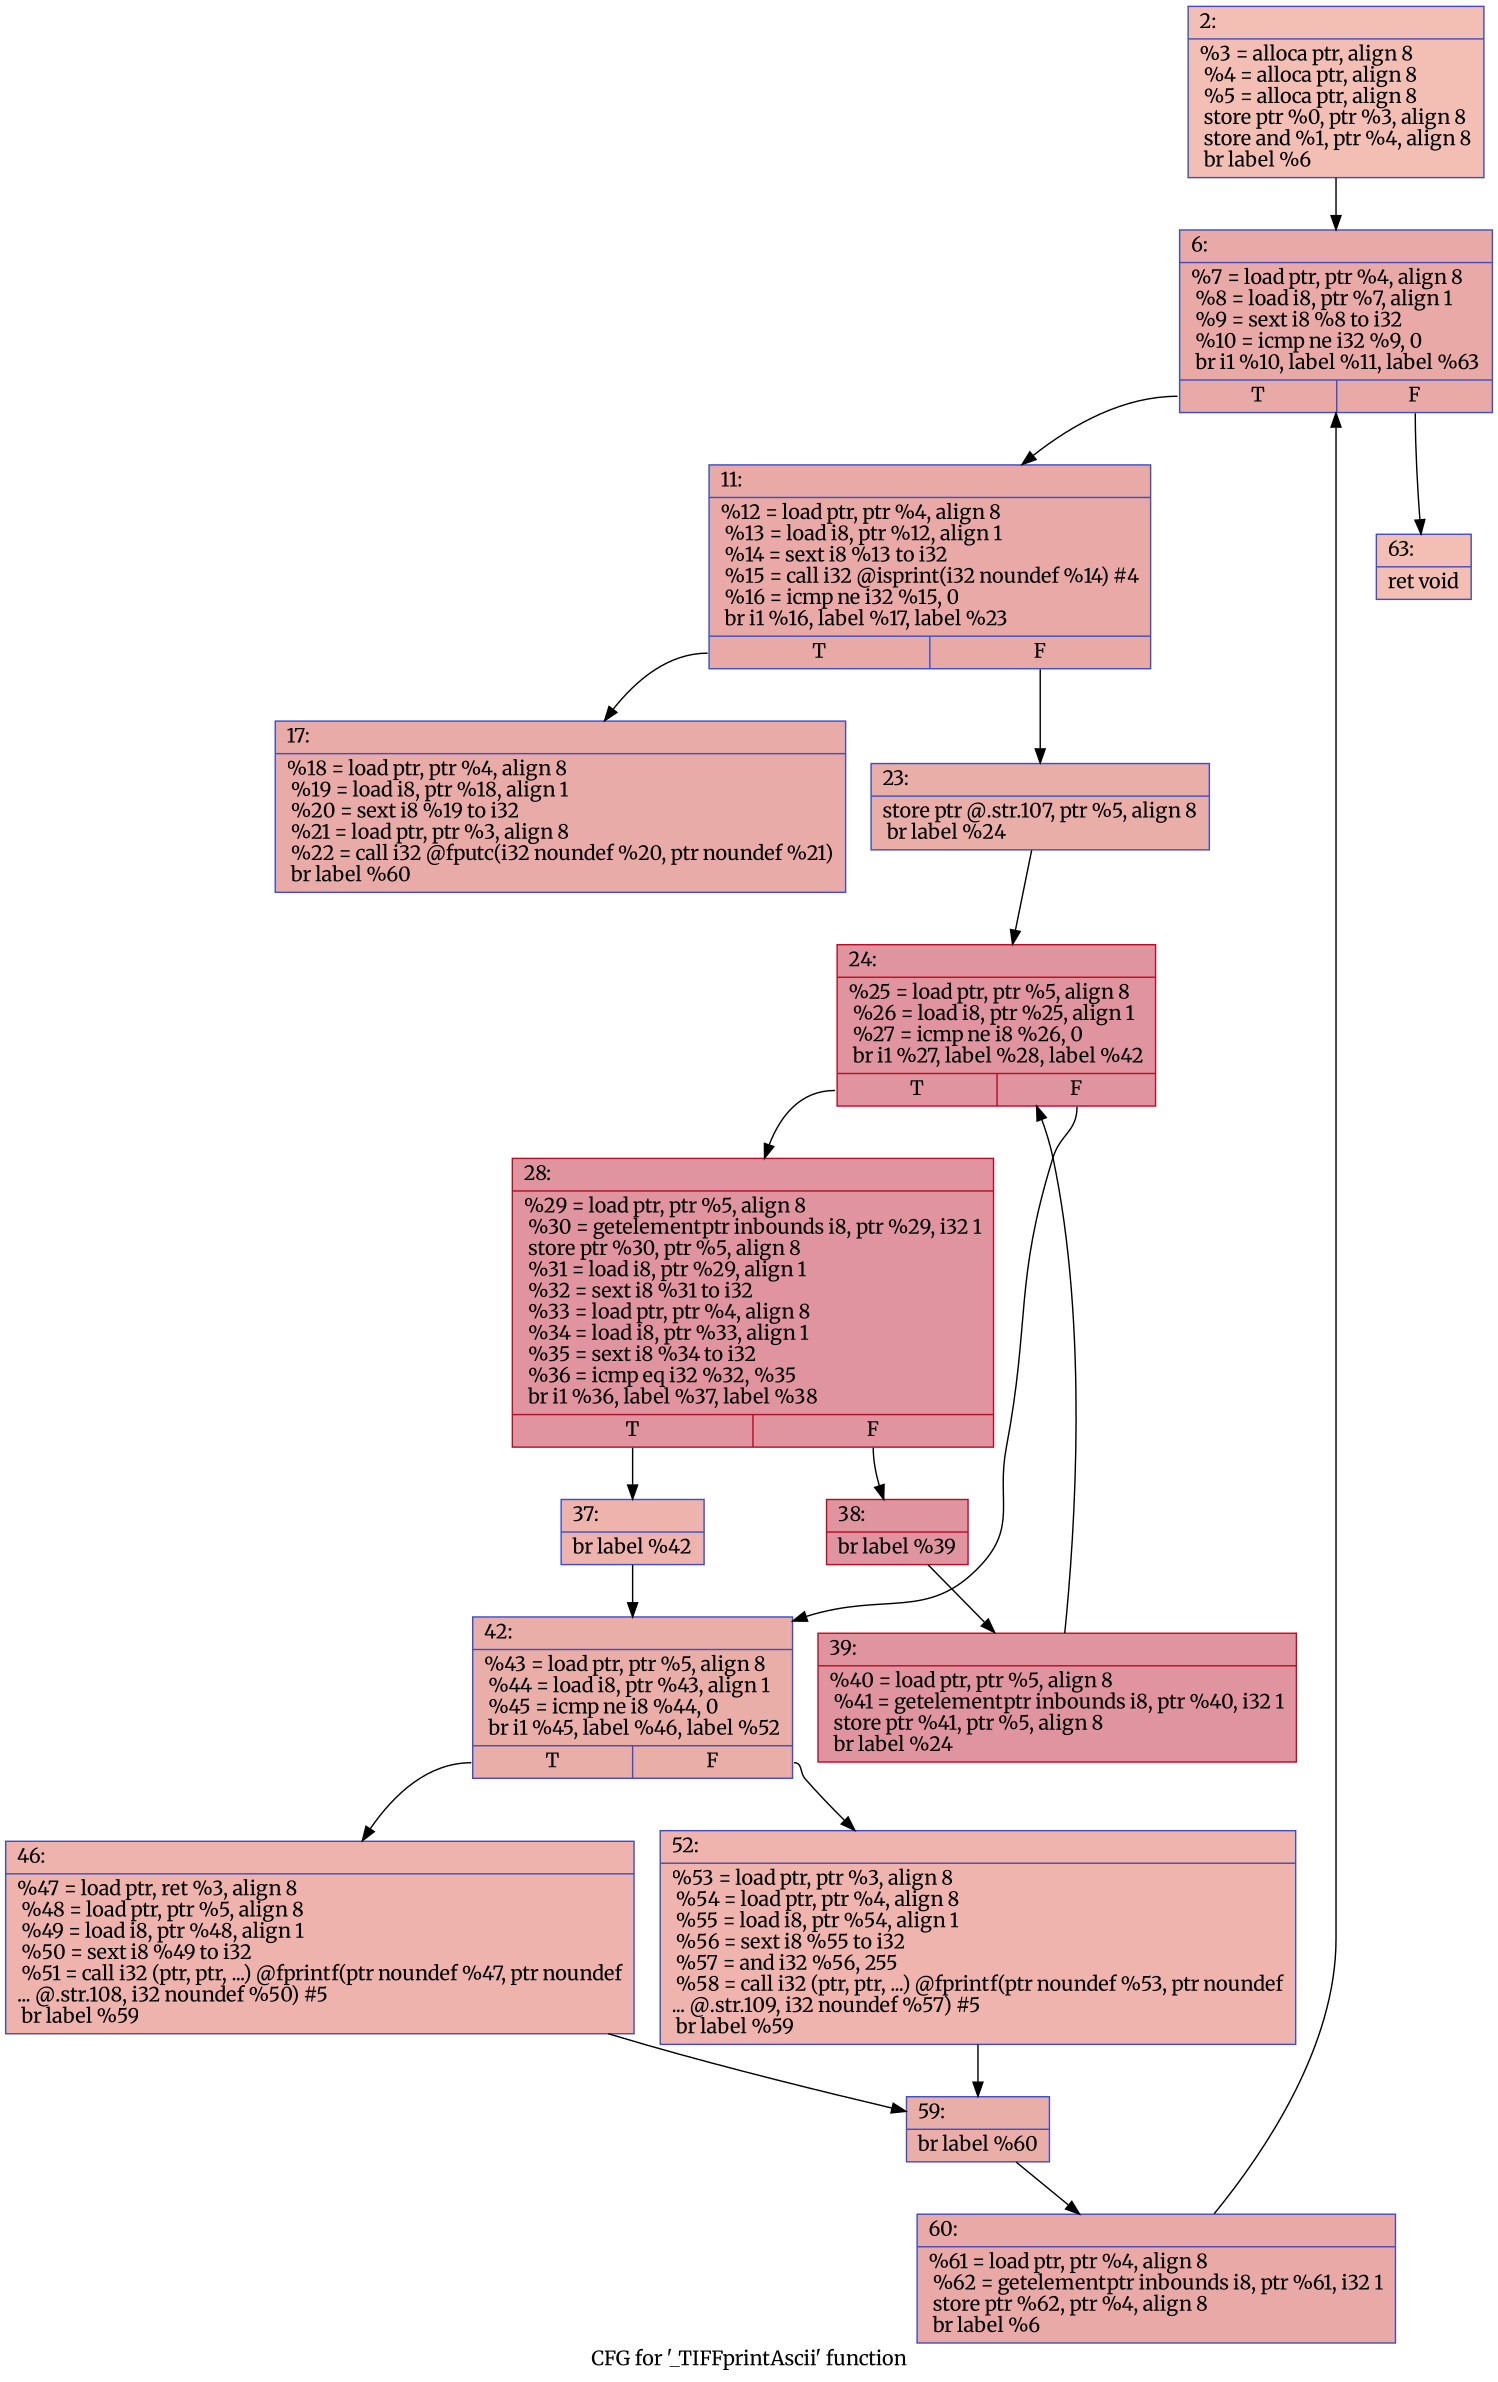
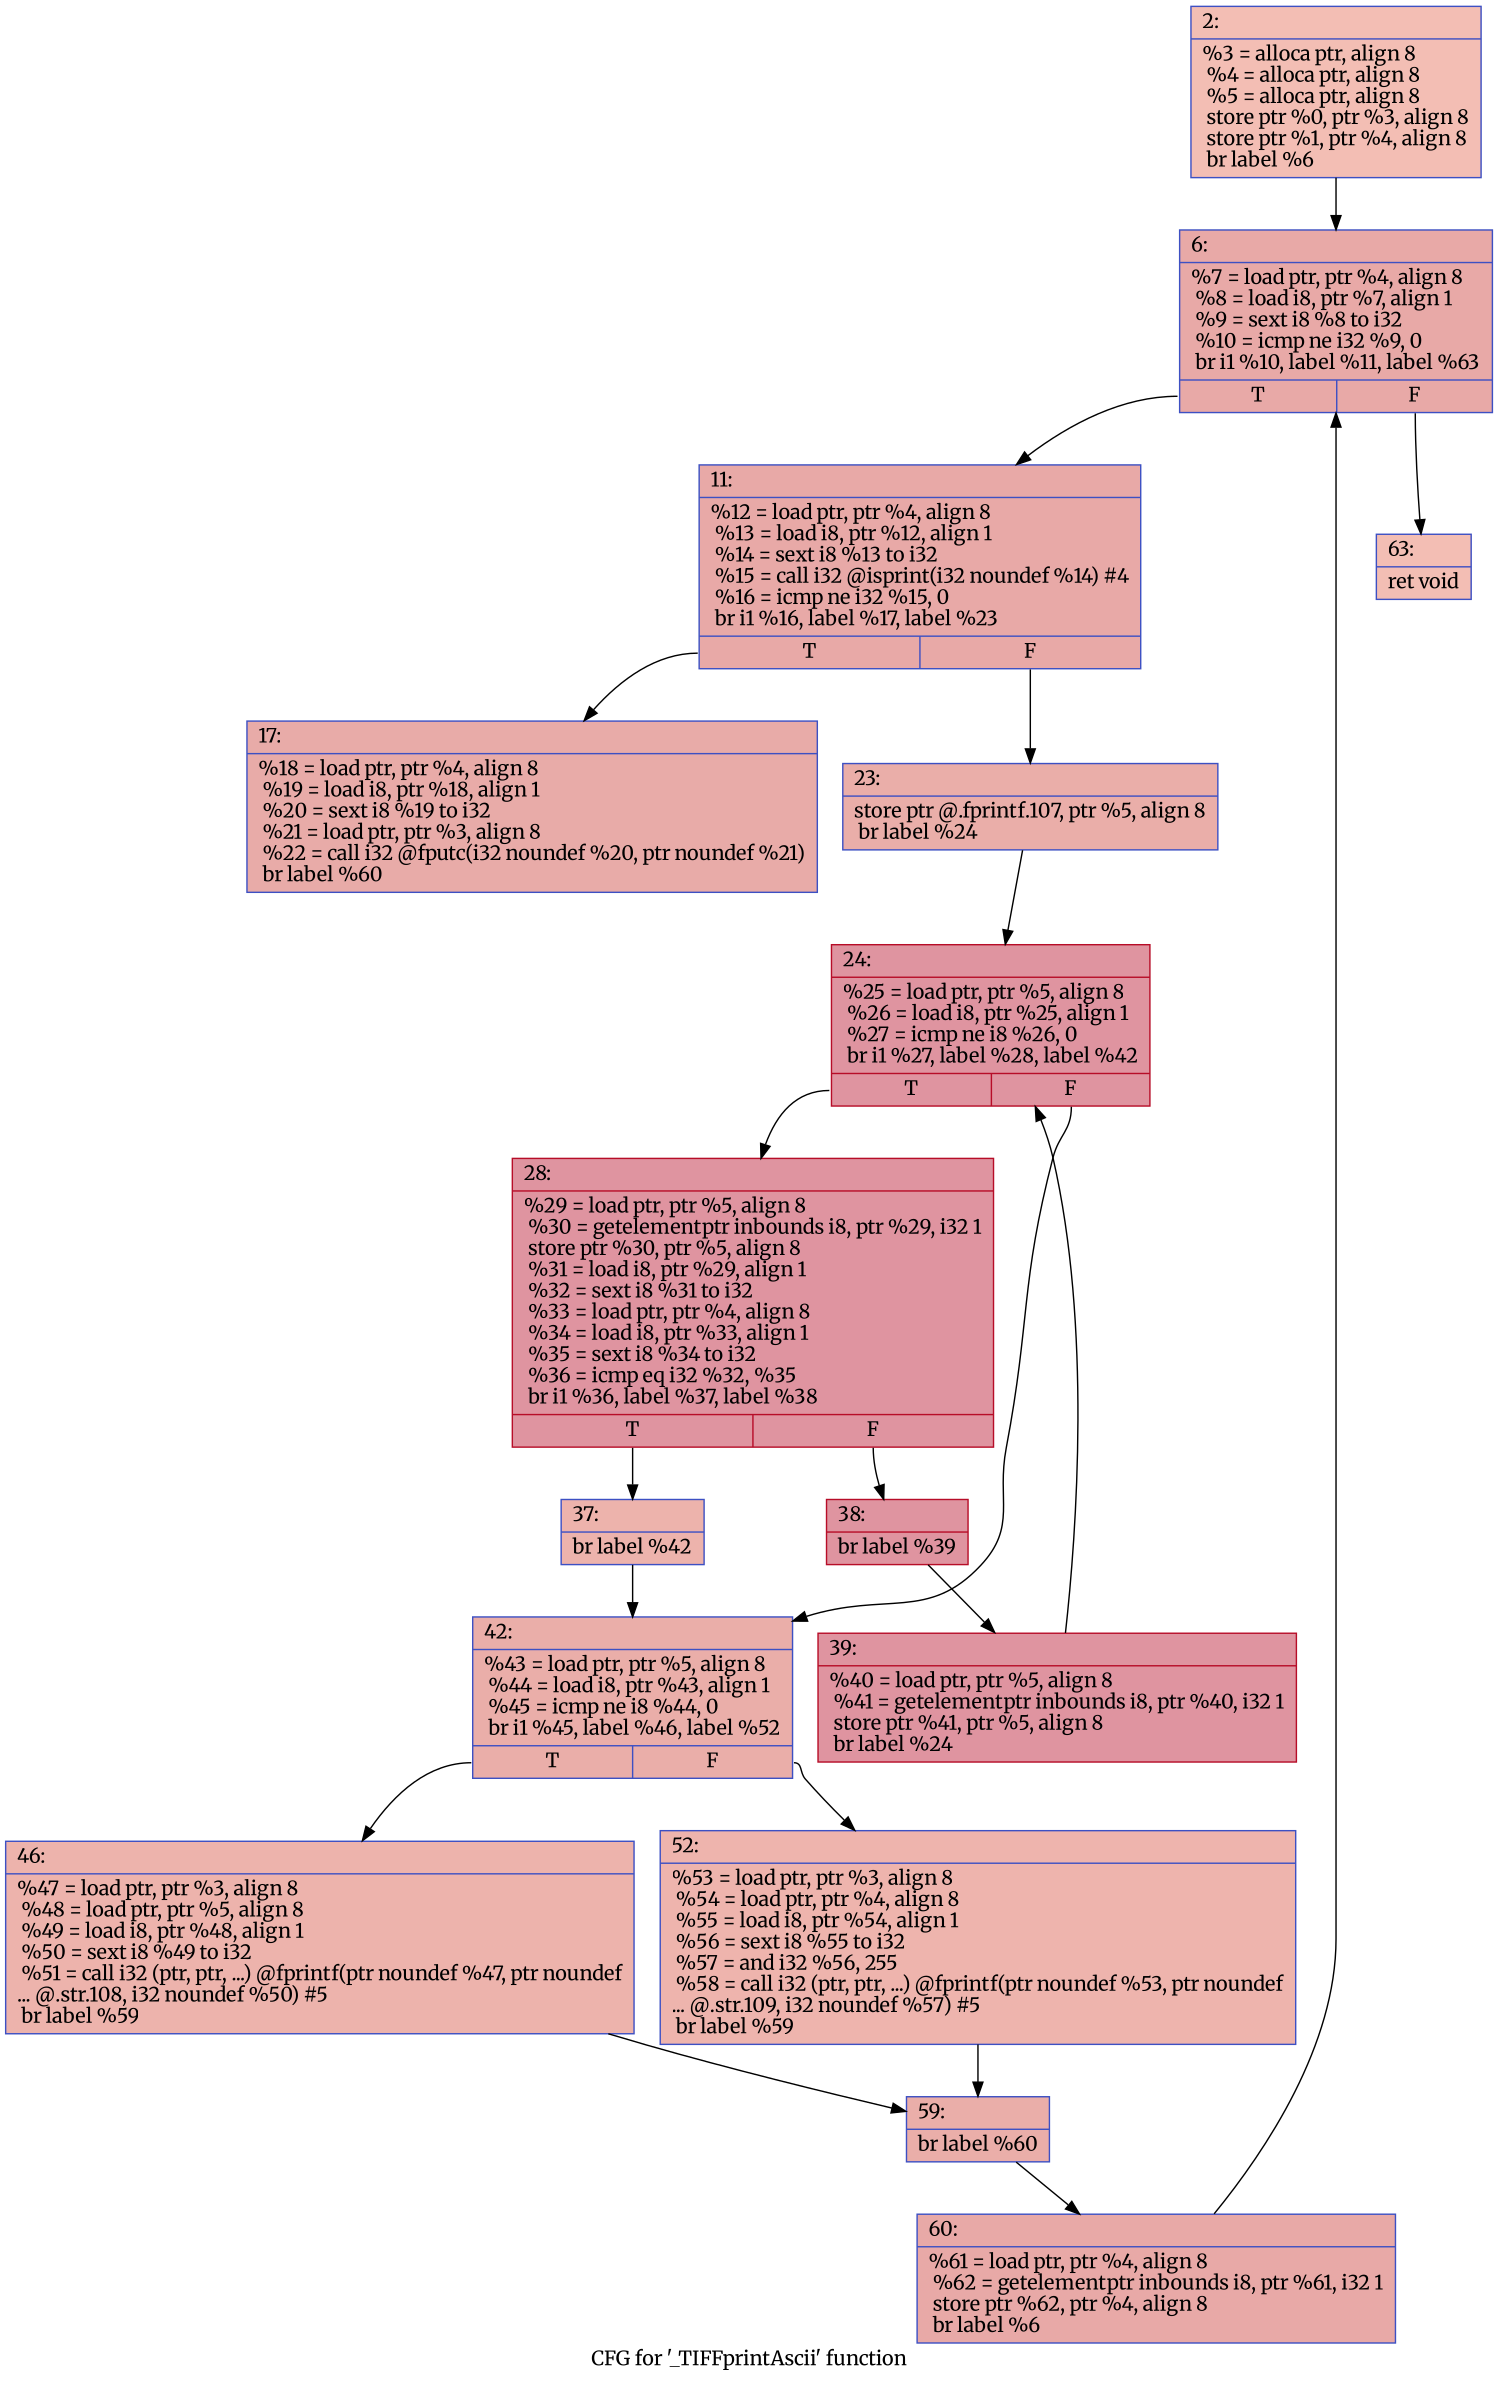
(1336, 139) -> (1335, 139)
(1040, 812) -> (1030, 812)
(158, 1889) -> (158, 1889)
